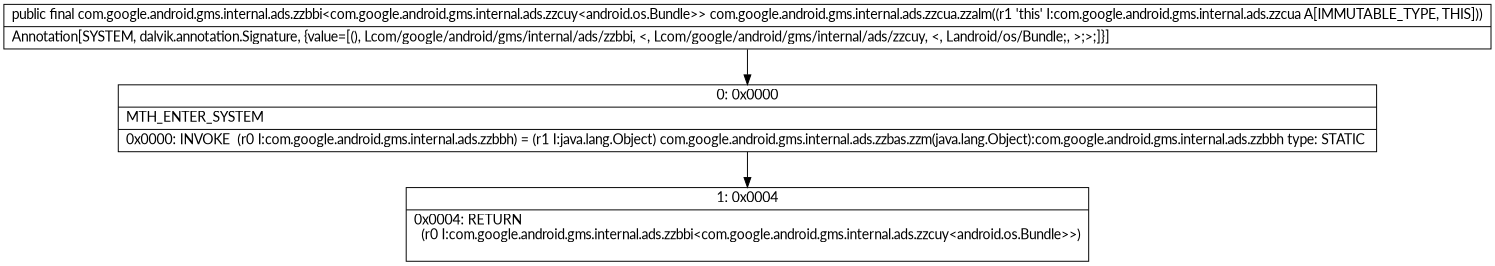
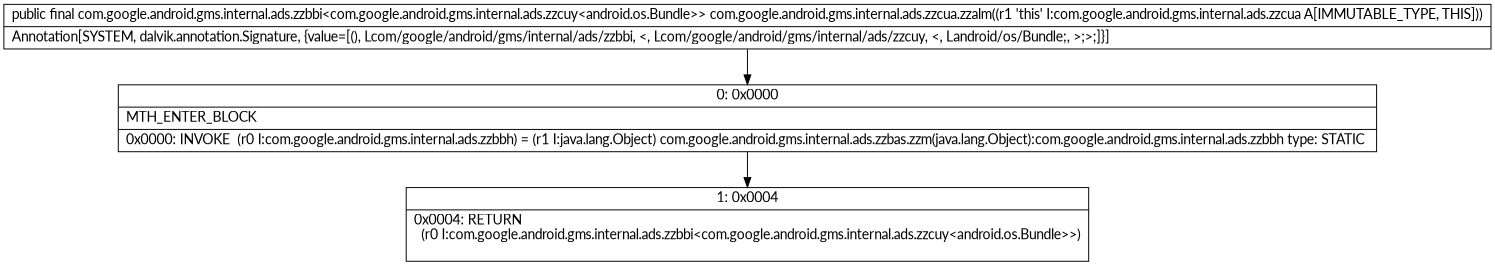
(195, 118) -> (191, 118)
